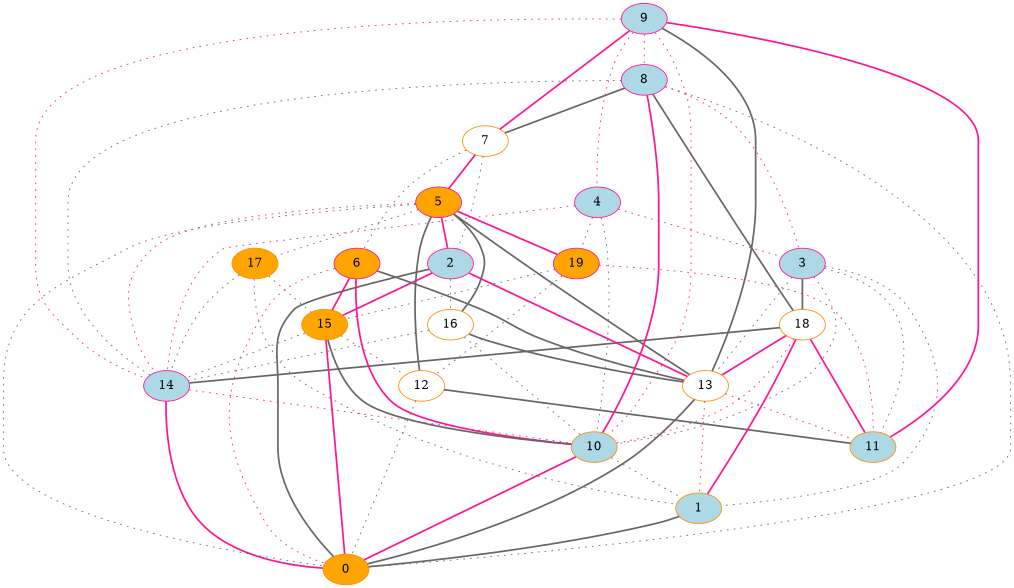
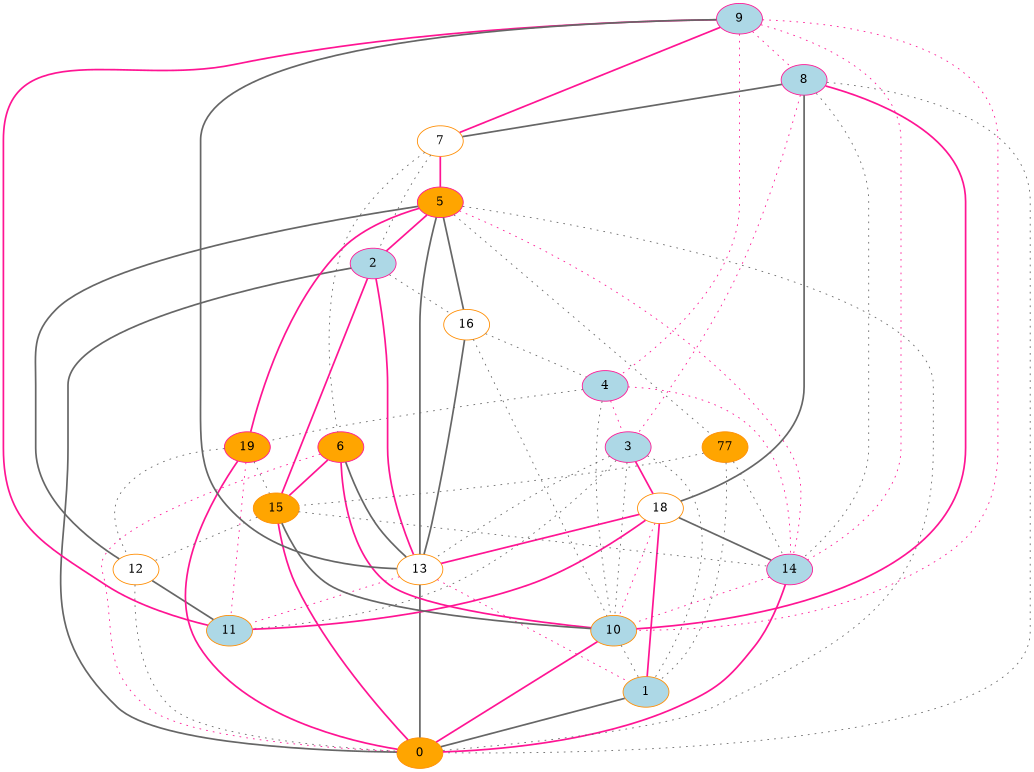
(255, 264) -> (725, 447)
(802, 288) -> (644, 478)
(309, 355) -> (536, 355)
none -> (209, 658)
